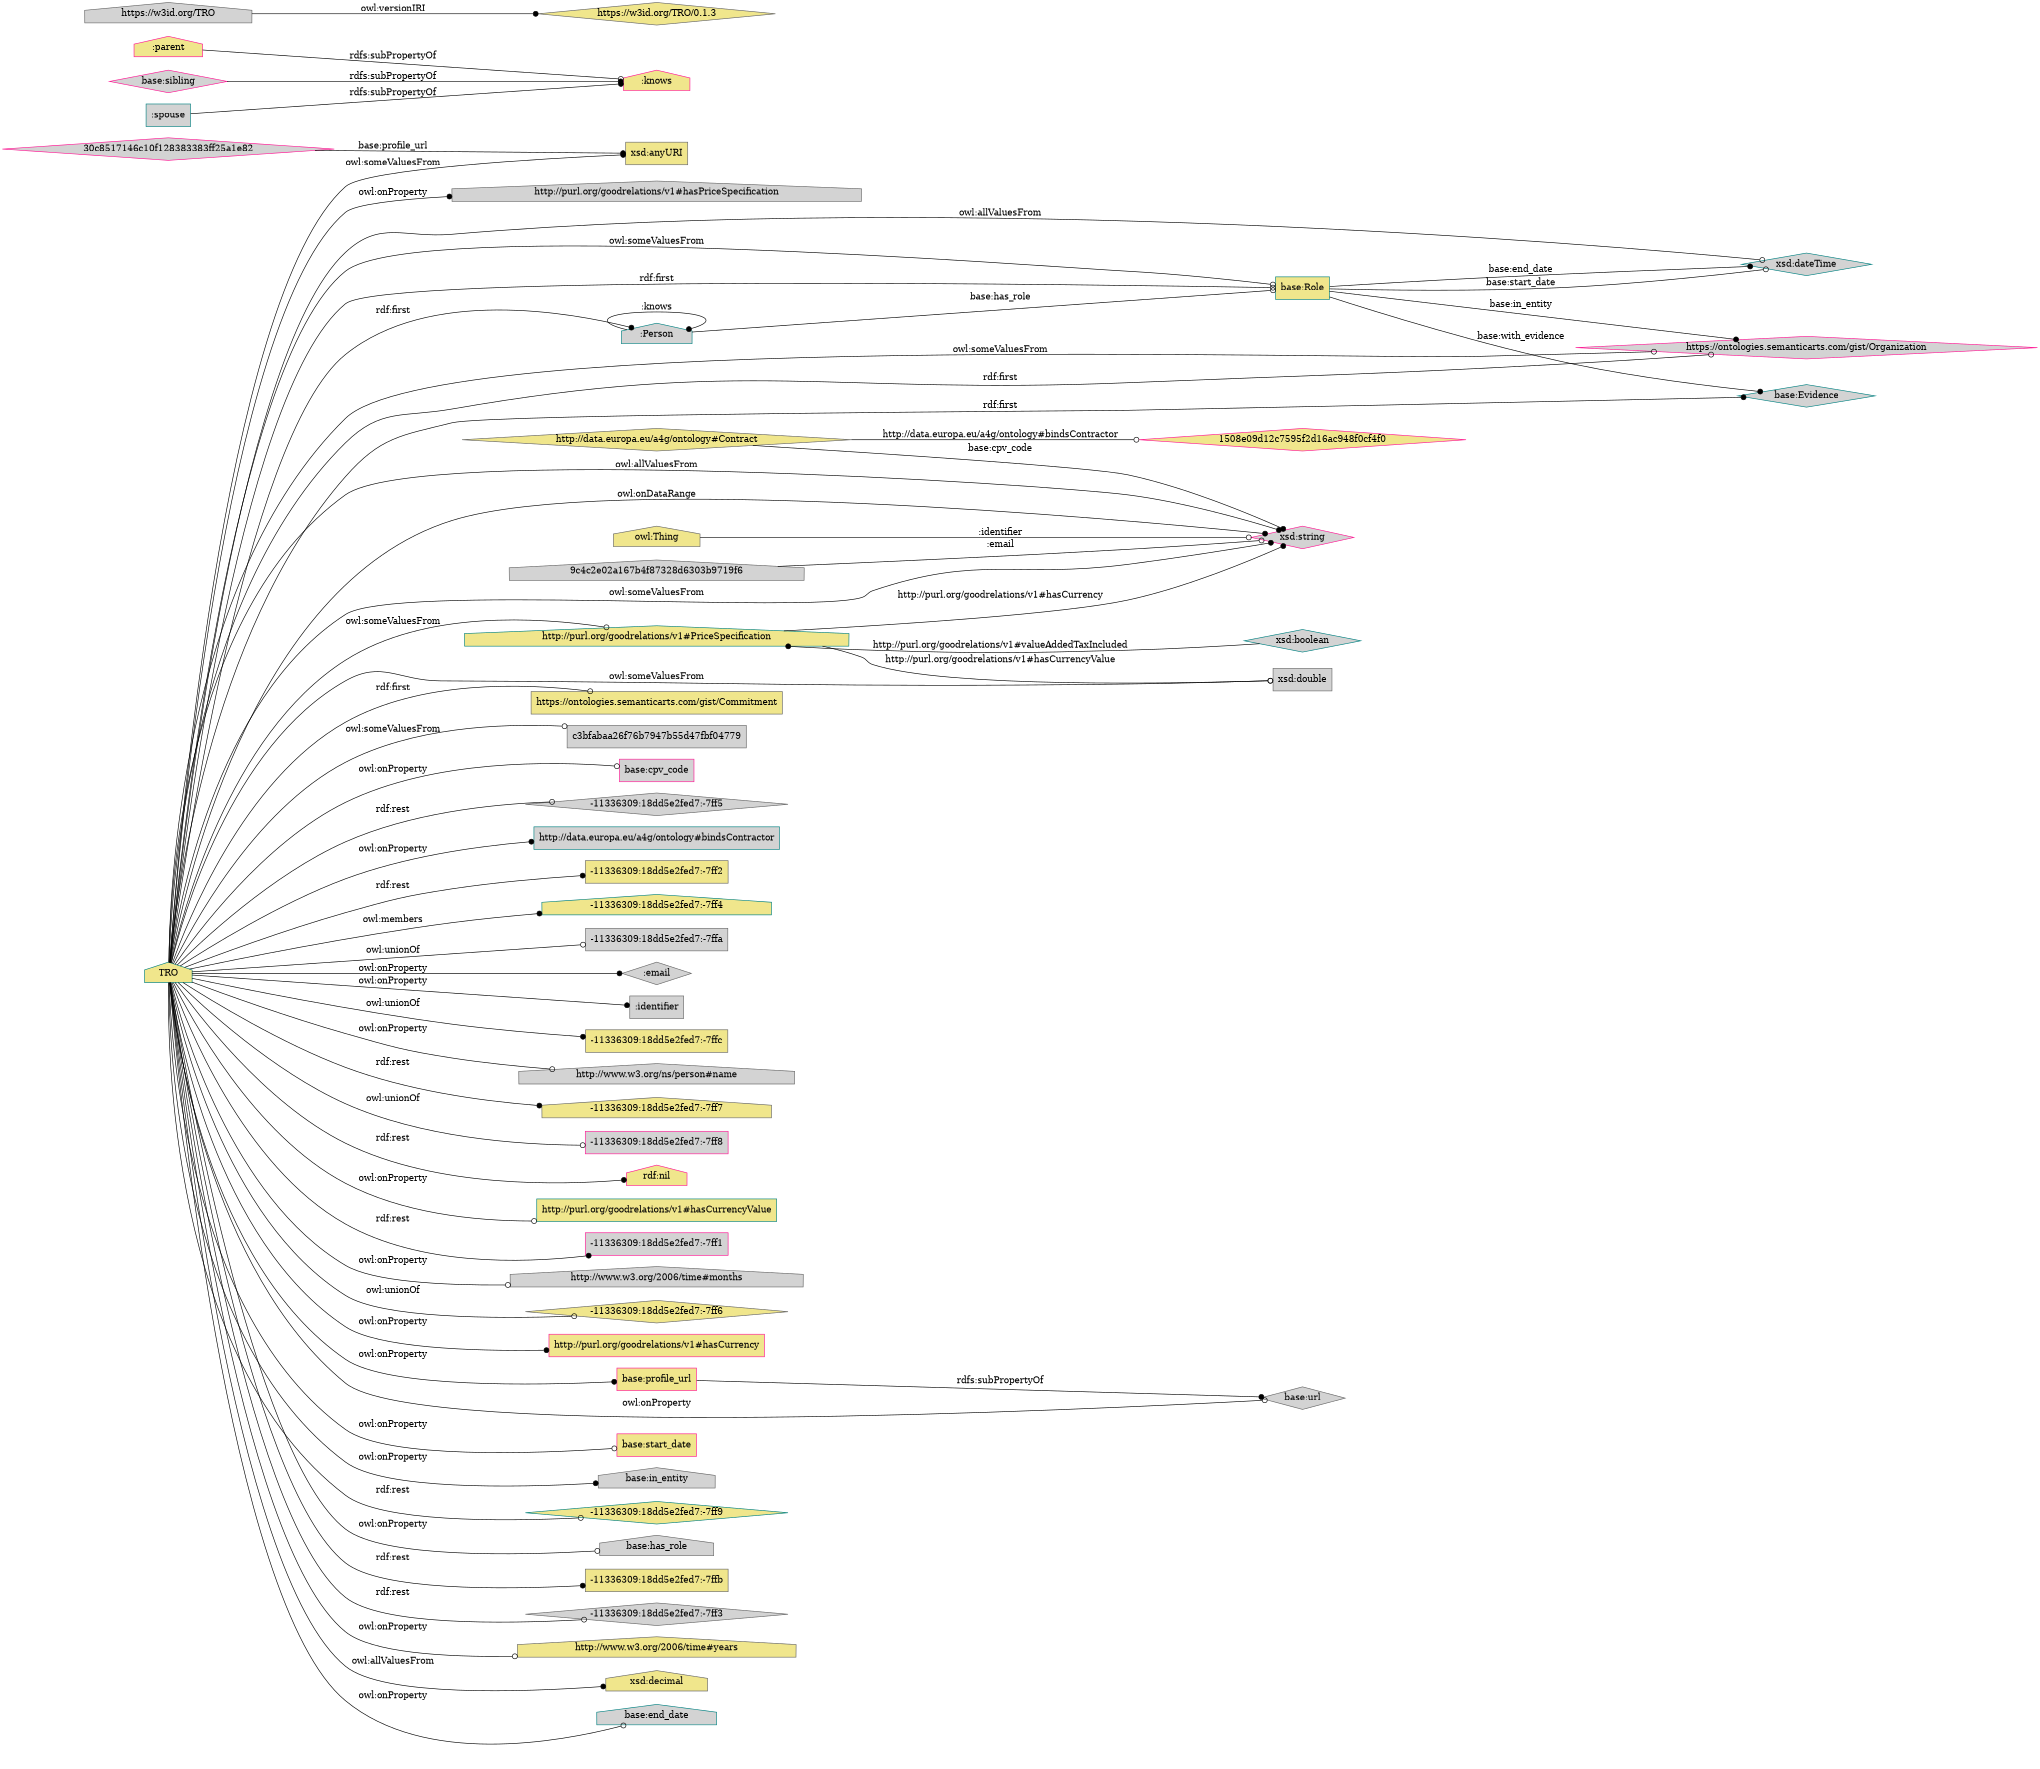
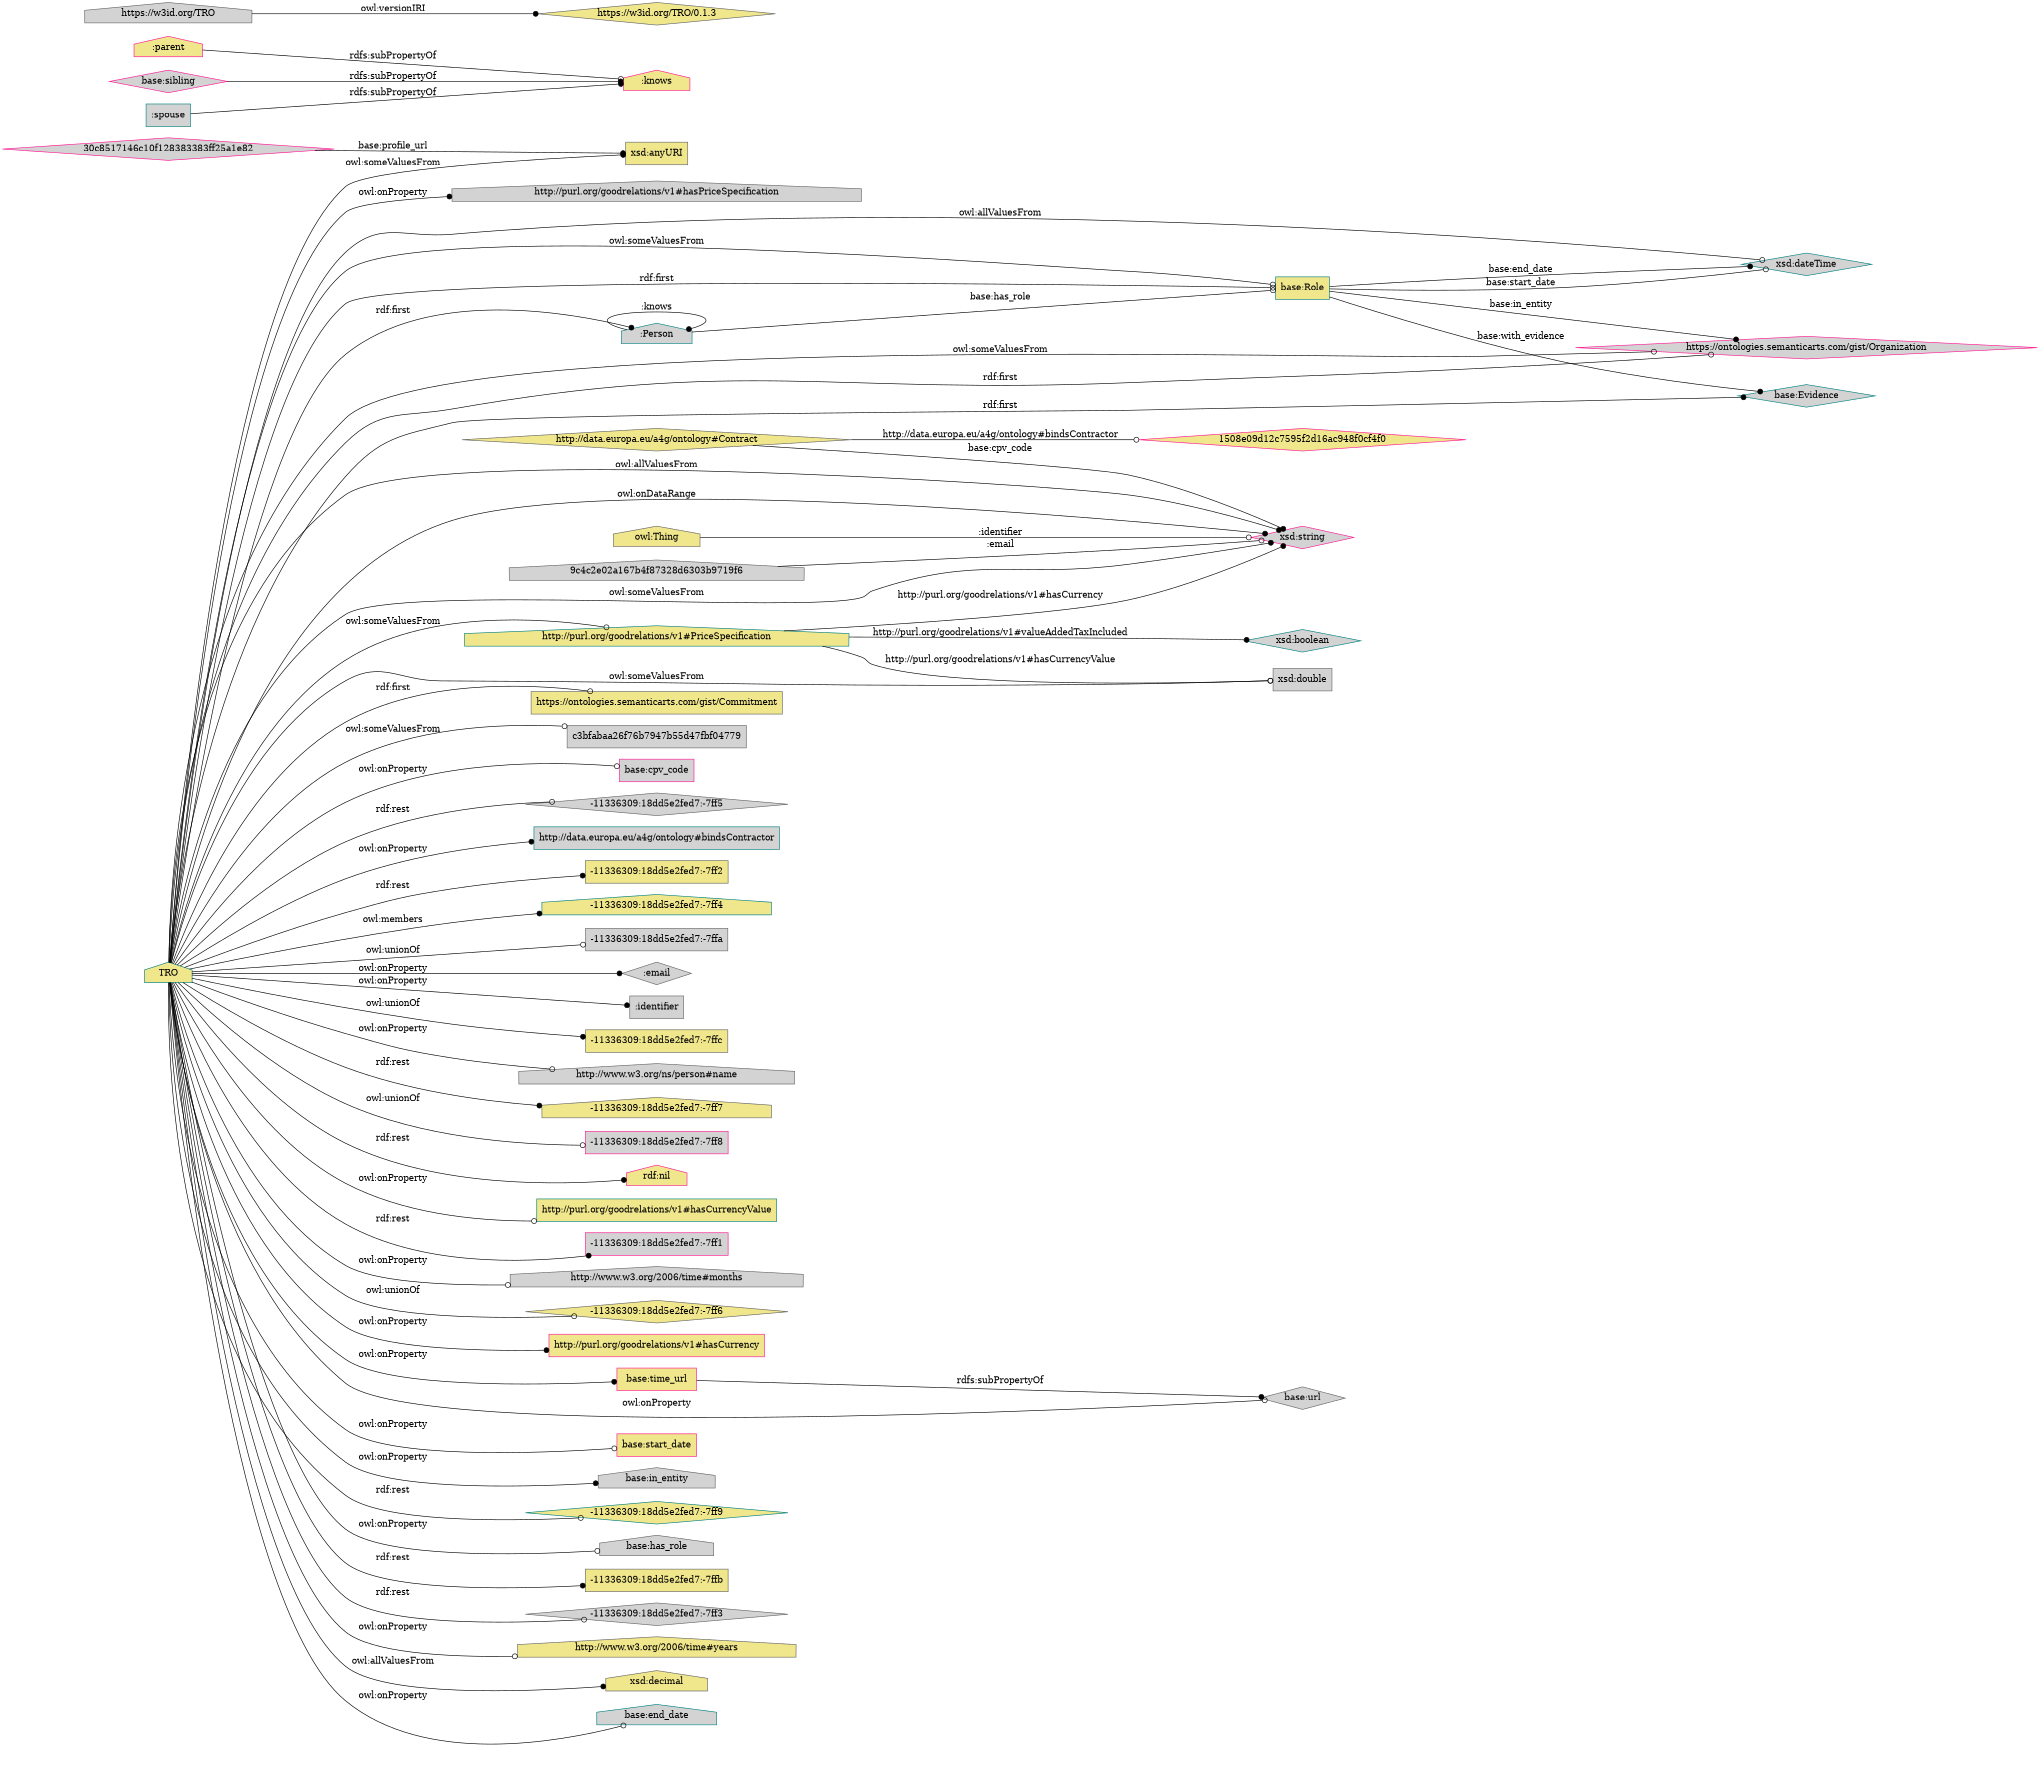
(1025, 652) -> (1047, 638)
(657, 1379) -> (657, 1379)
